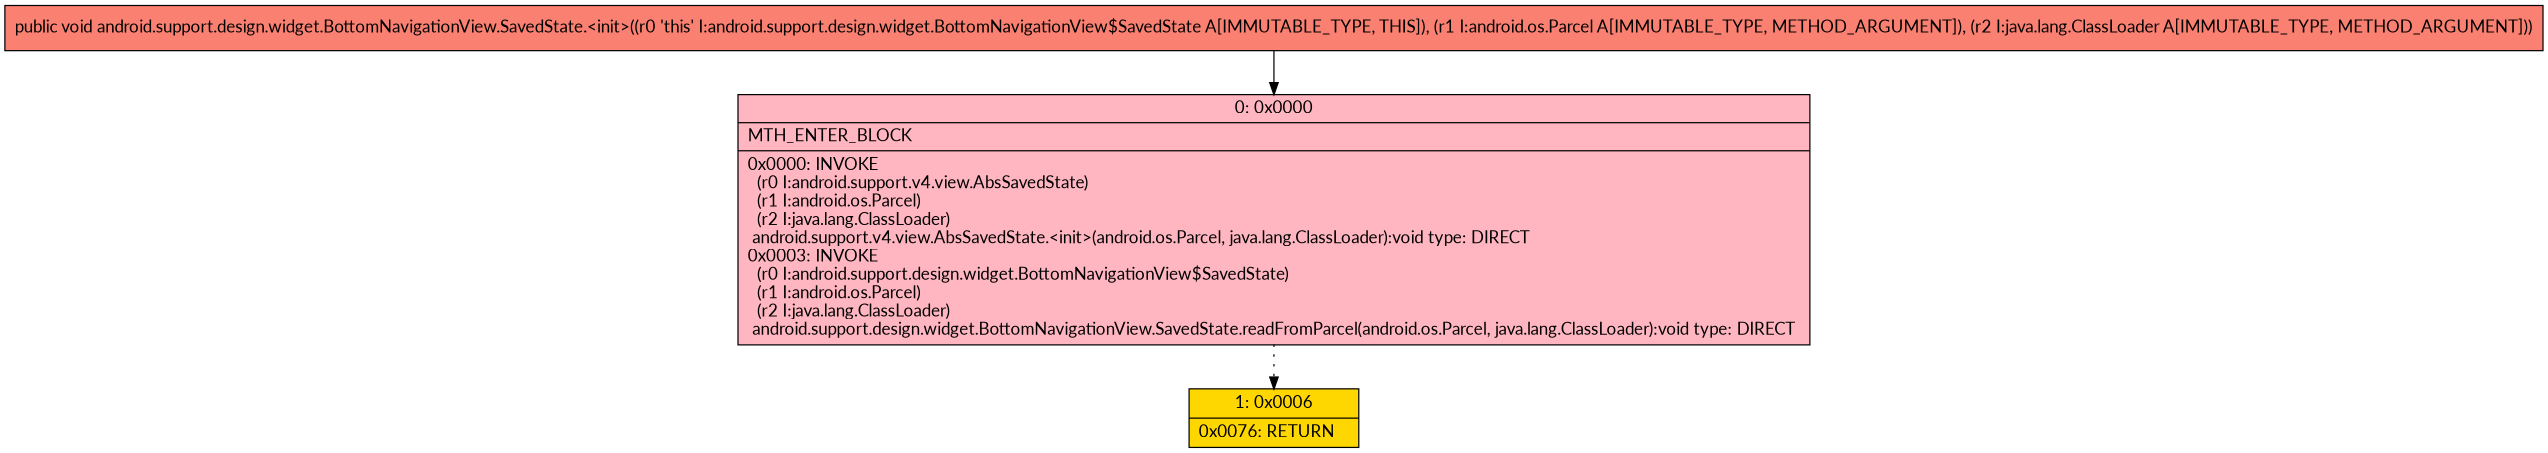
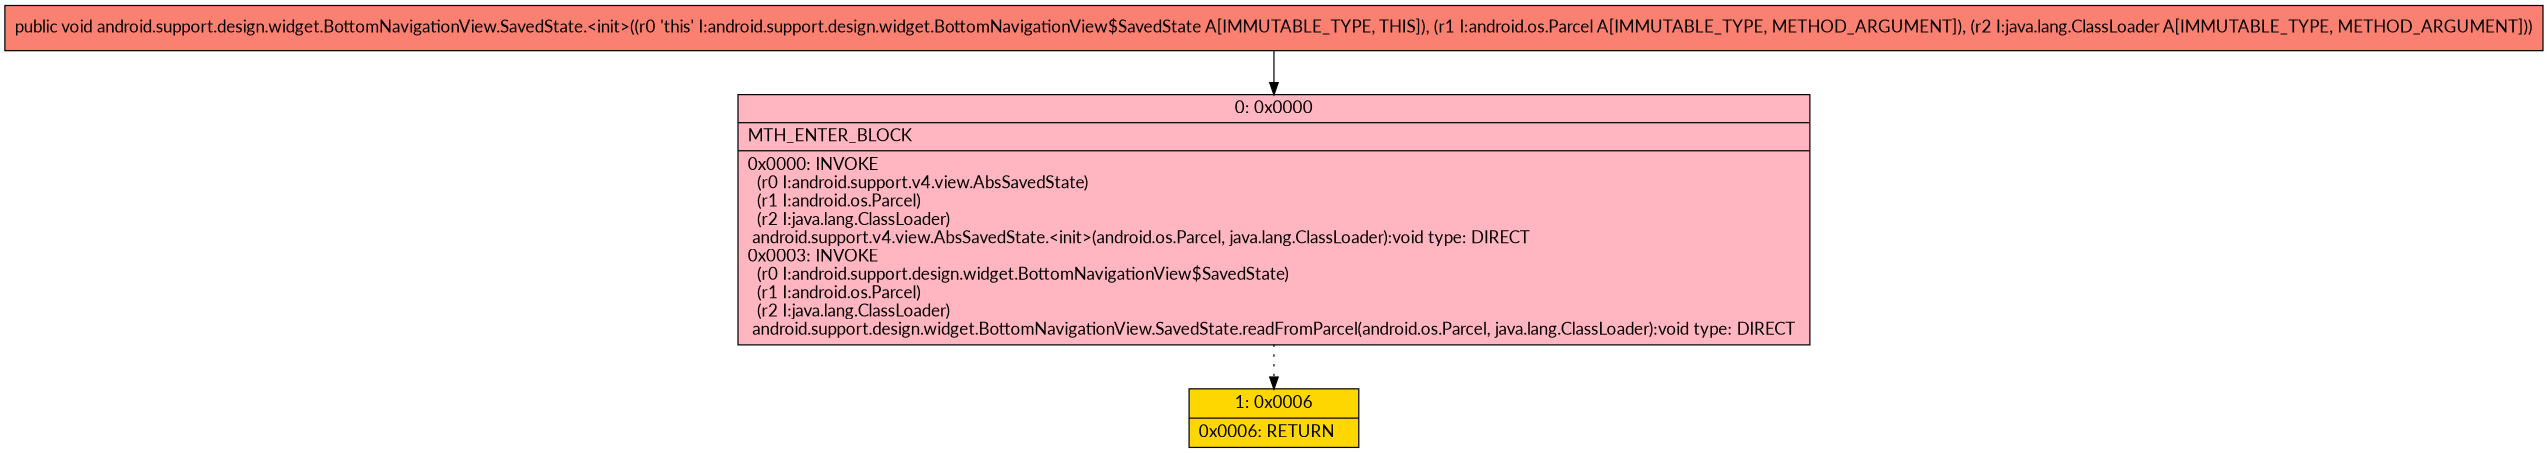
(1274, 432) -> (1274, 432)
